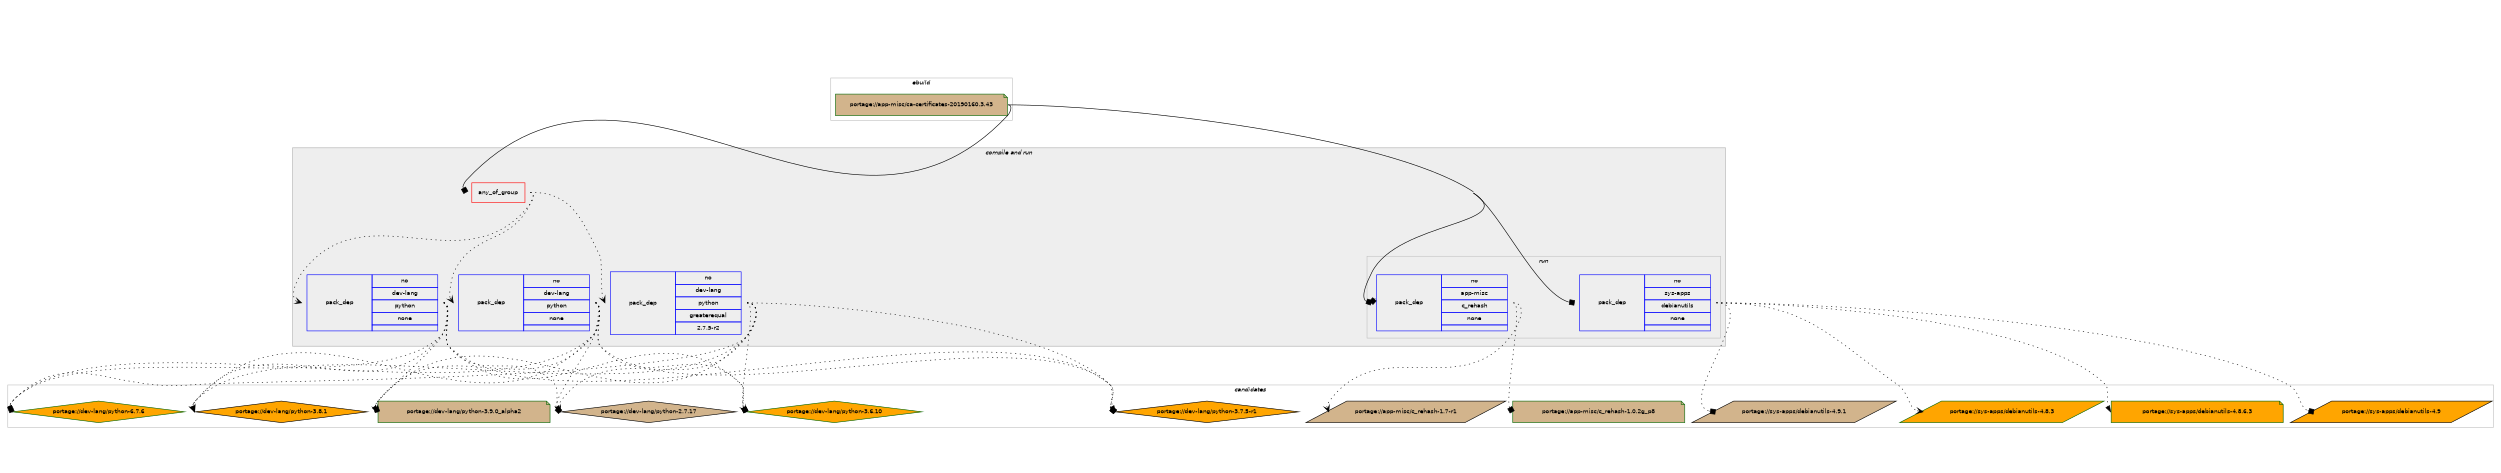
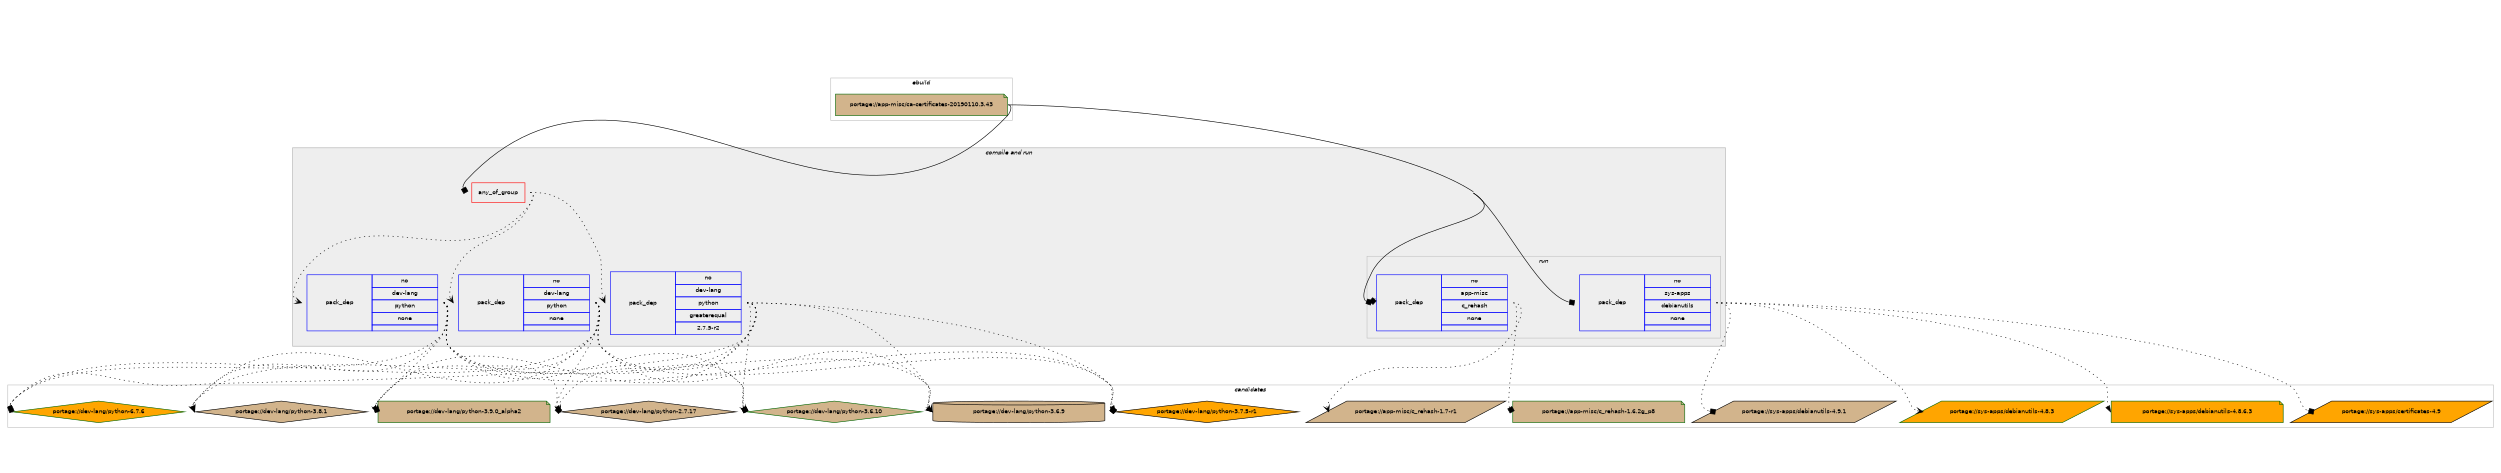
(922, 105) -> (922, 105)
(281, 412) -> (281, 412)
(834, 412) -> (834, 412)
none -> (1019, 412)
(1599, 412) -> (1599, 412)
(2391, 412) -> (2391, 412)
